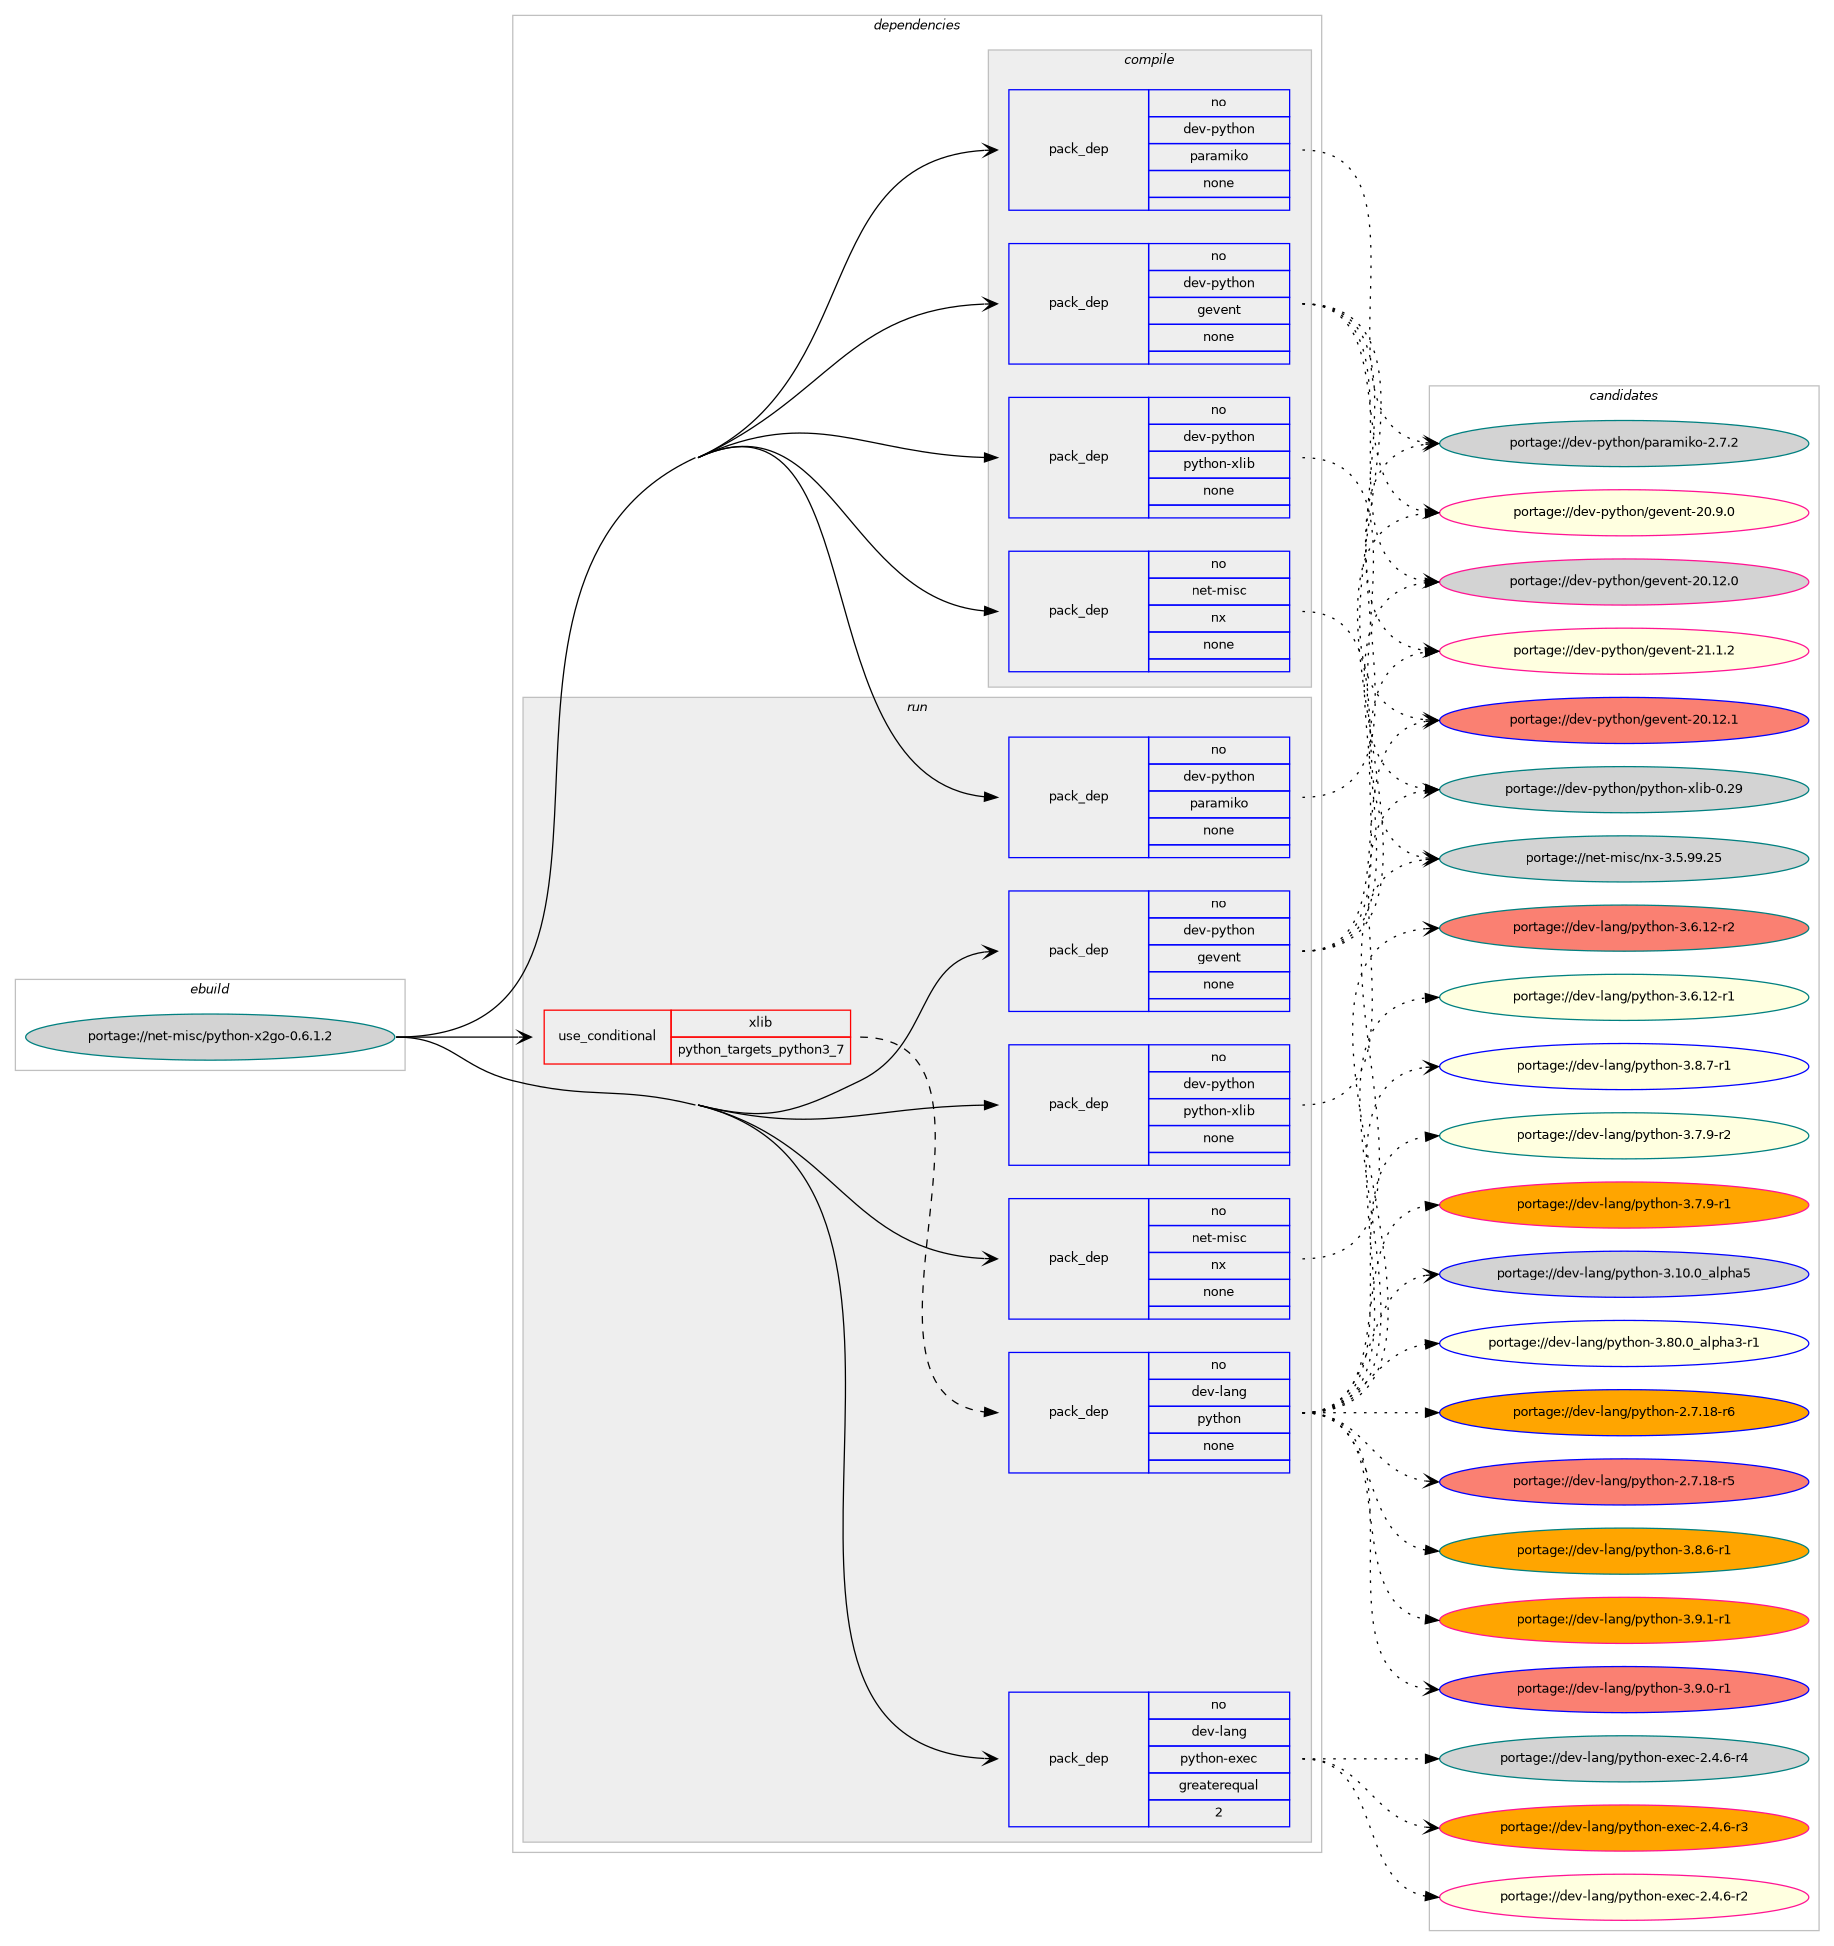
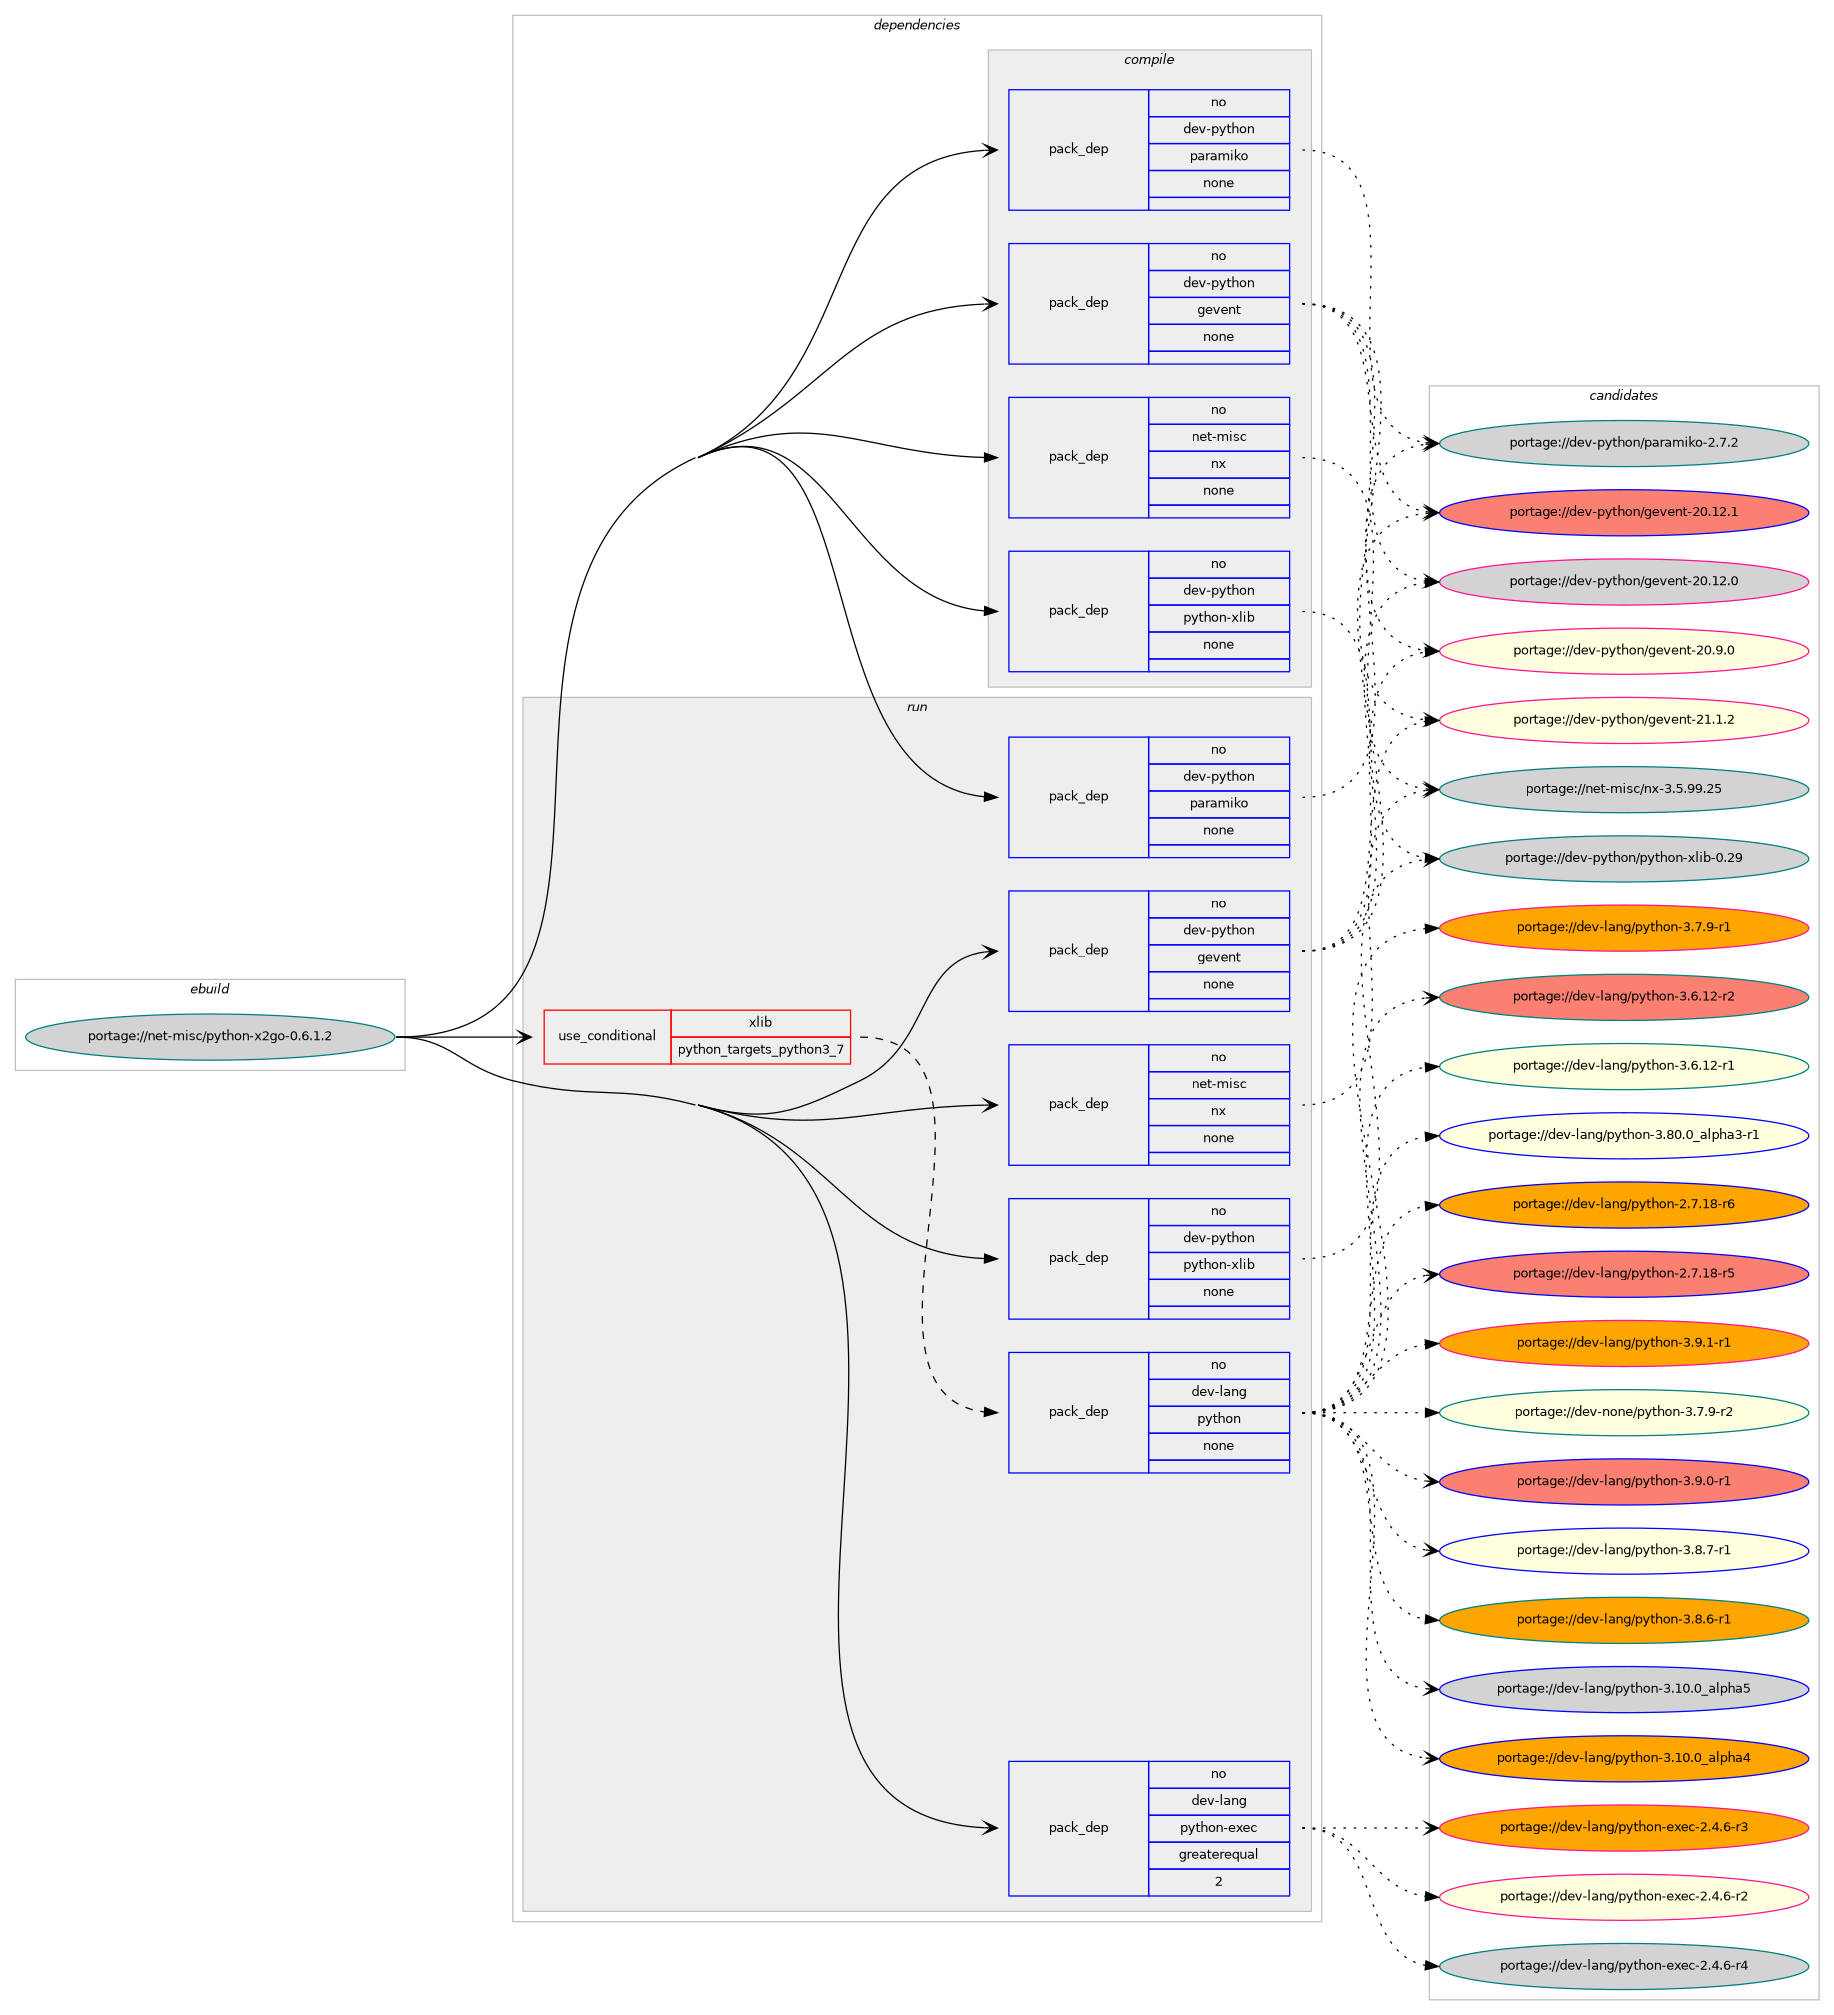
(1624, 1136) -> (1624, 1413)
none -> (1624, 1759)
